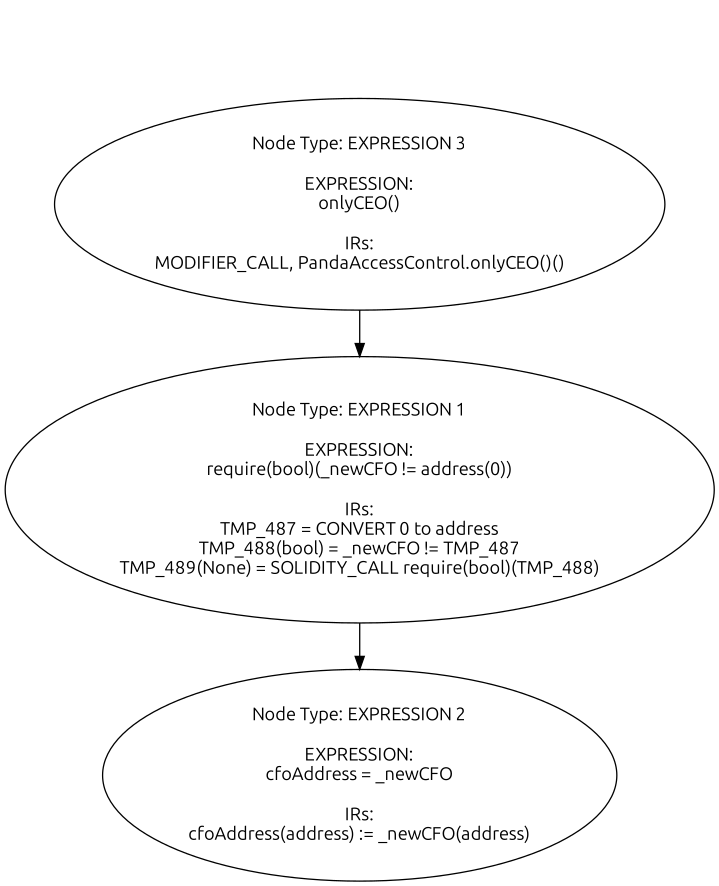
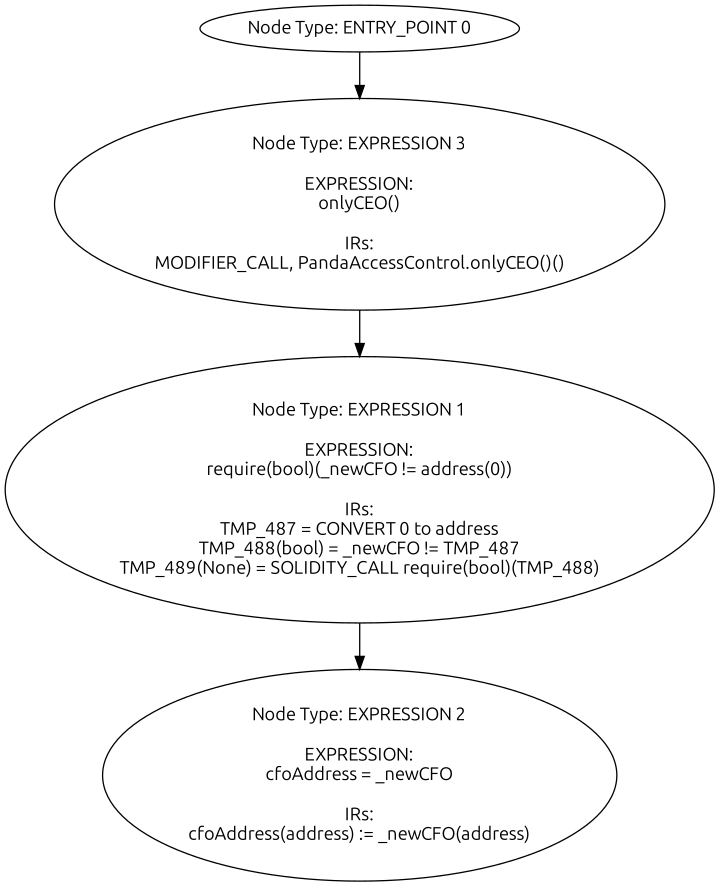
none -> (360, 29)
